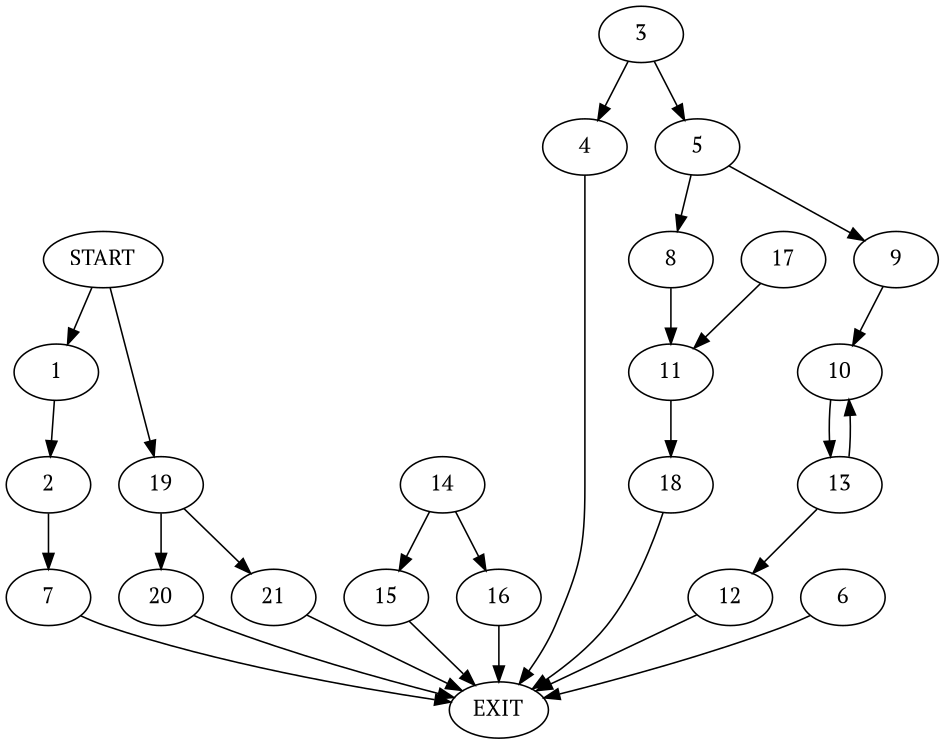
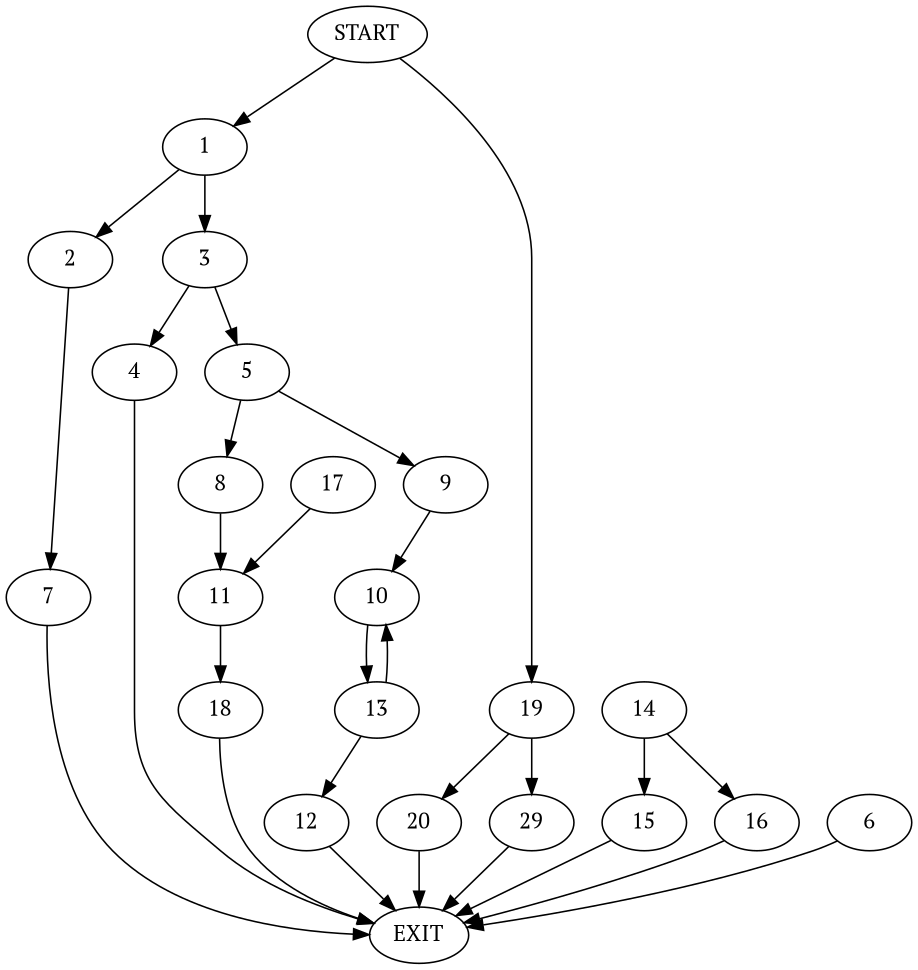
none -> (205, 196)
(274, 597) -> (532, 823)
